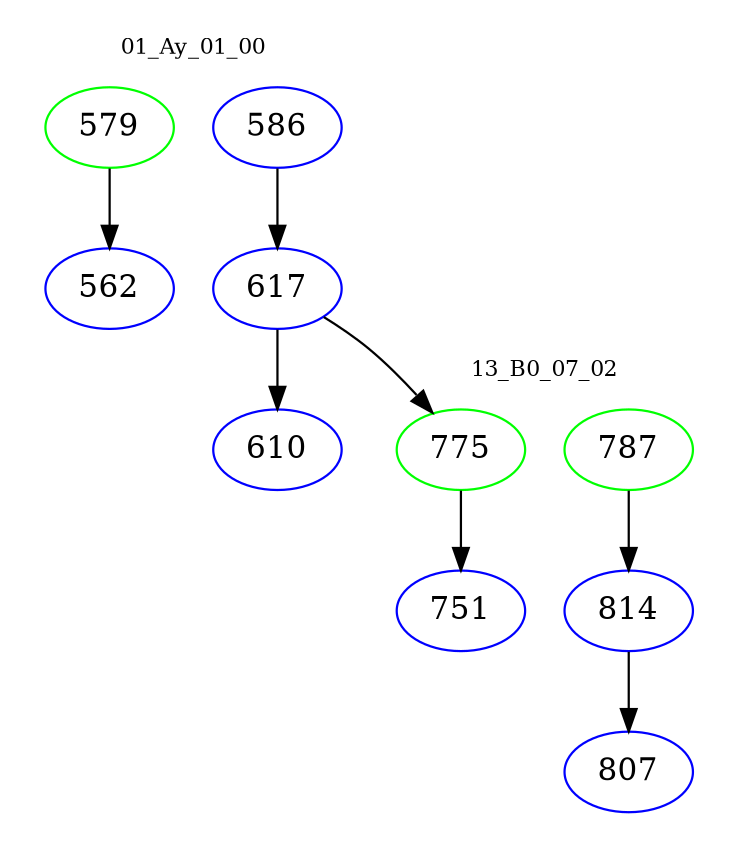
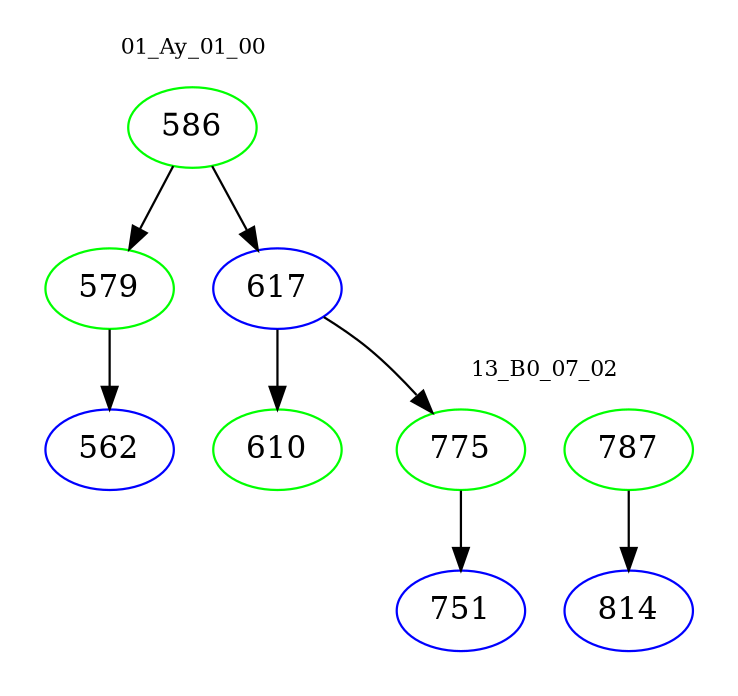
(277, 128) -> (192, 128)
none -> (157, 198)
(277, 450) -> (277, 450)
(629, 772) -> none
